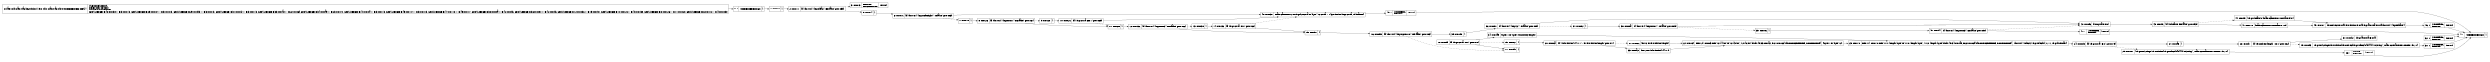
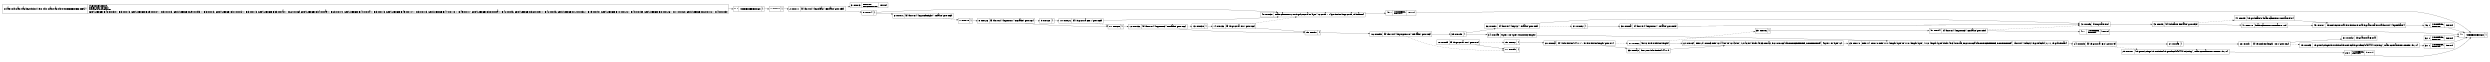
(1106, 15) -> (1076, 9)
(1716, 29) -> (1712, 36)
(1484, 39) -> (1476, 34)
(2357, 52) -> (2358, 52)
